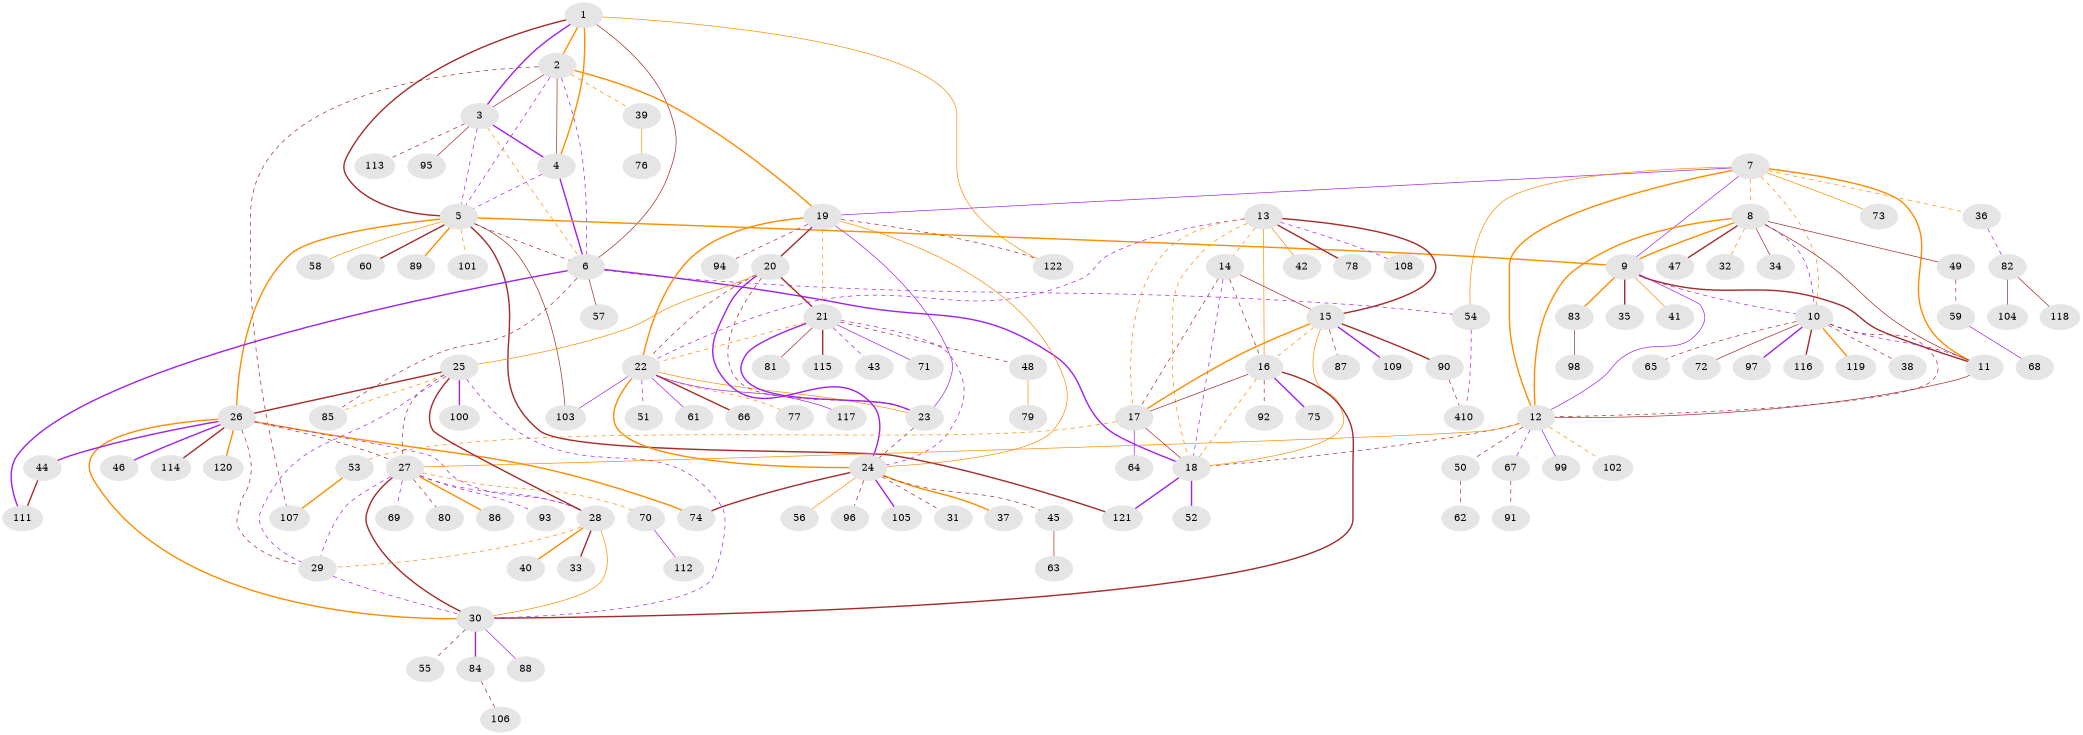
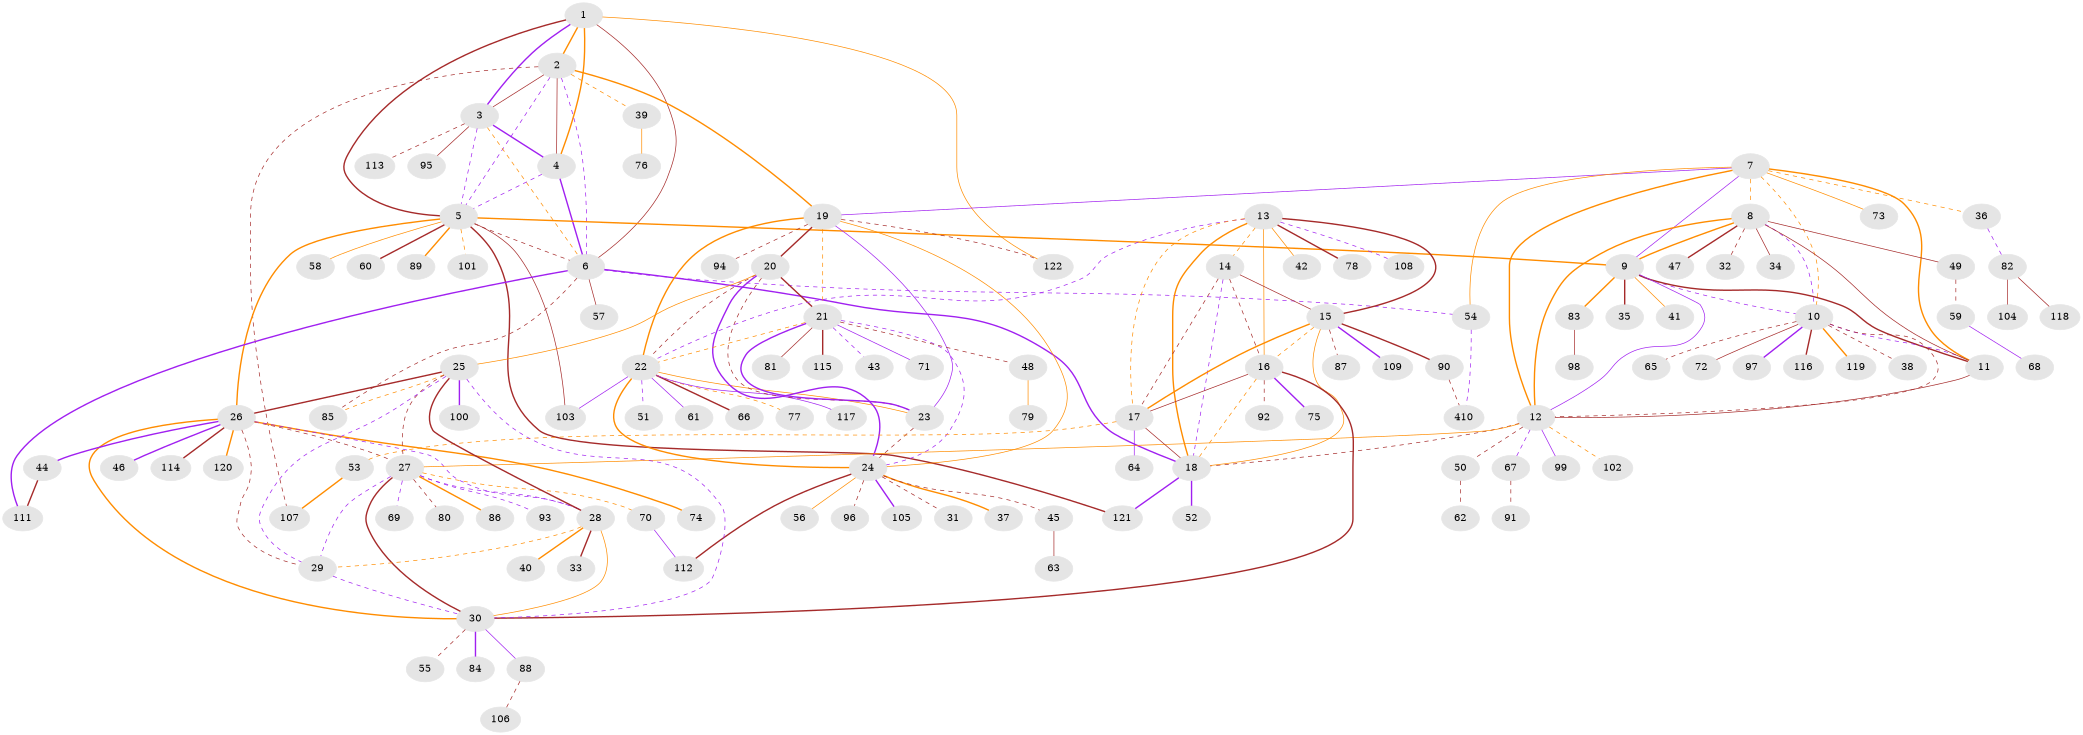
(1738, 242) -> (1738, 242)
(1173, 323) -> (1173, 323)
(780, 489) -> (769, 509)
(488, 694) -> (513, 694)
